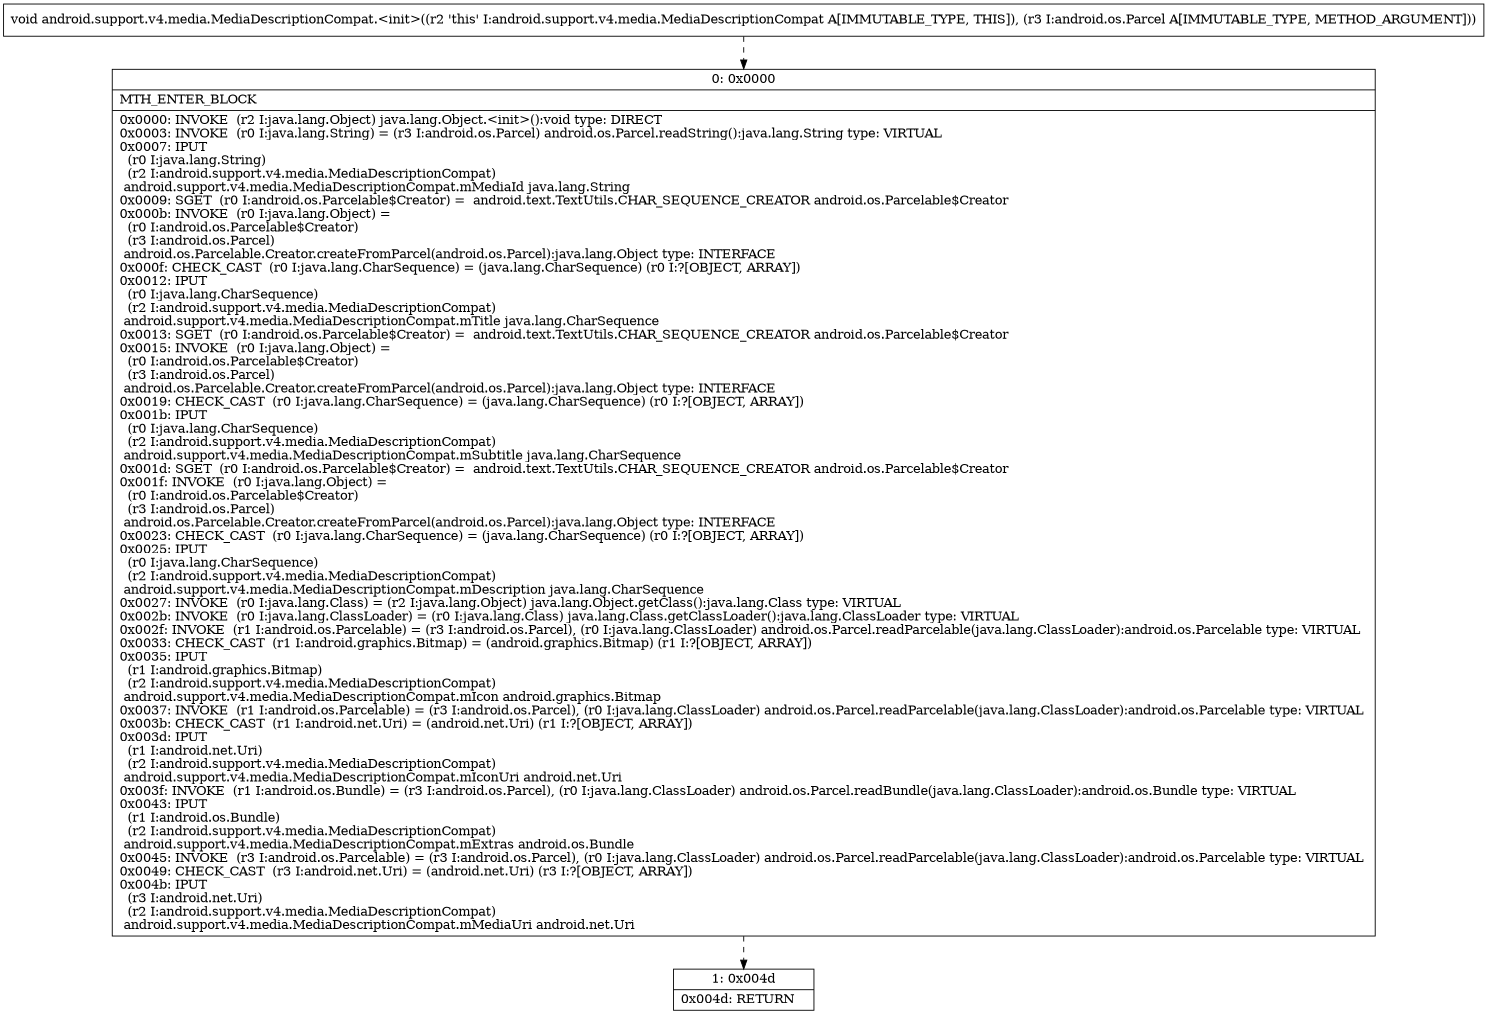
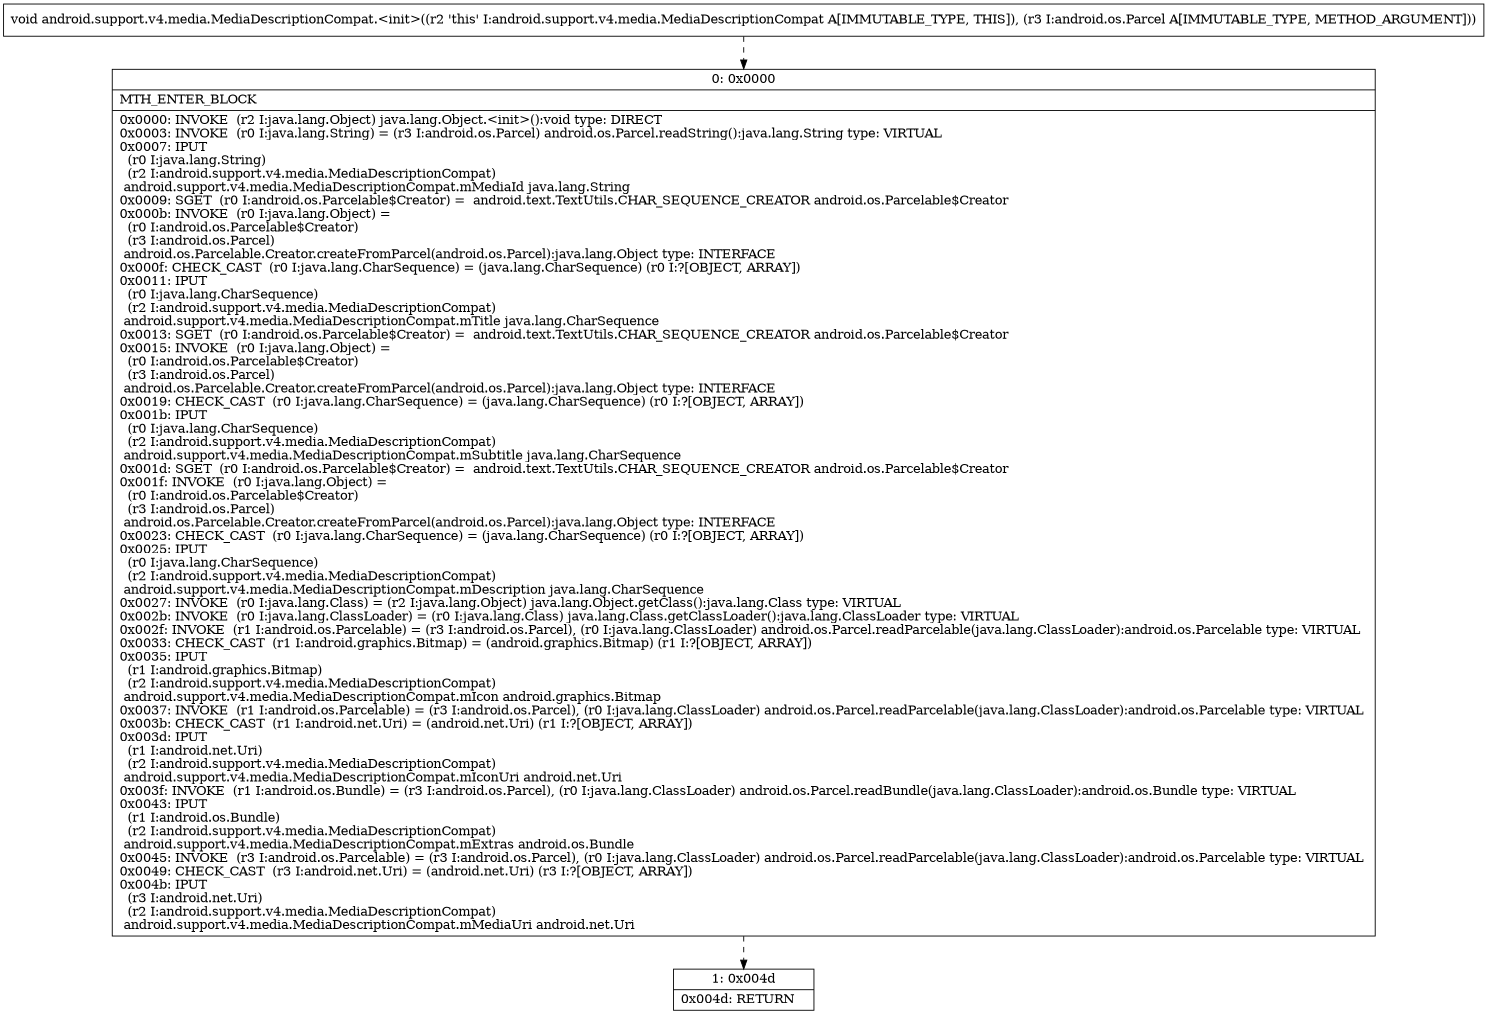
(167, 281) -> (167, 281)
